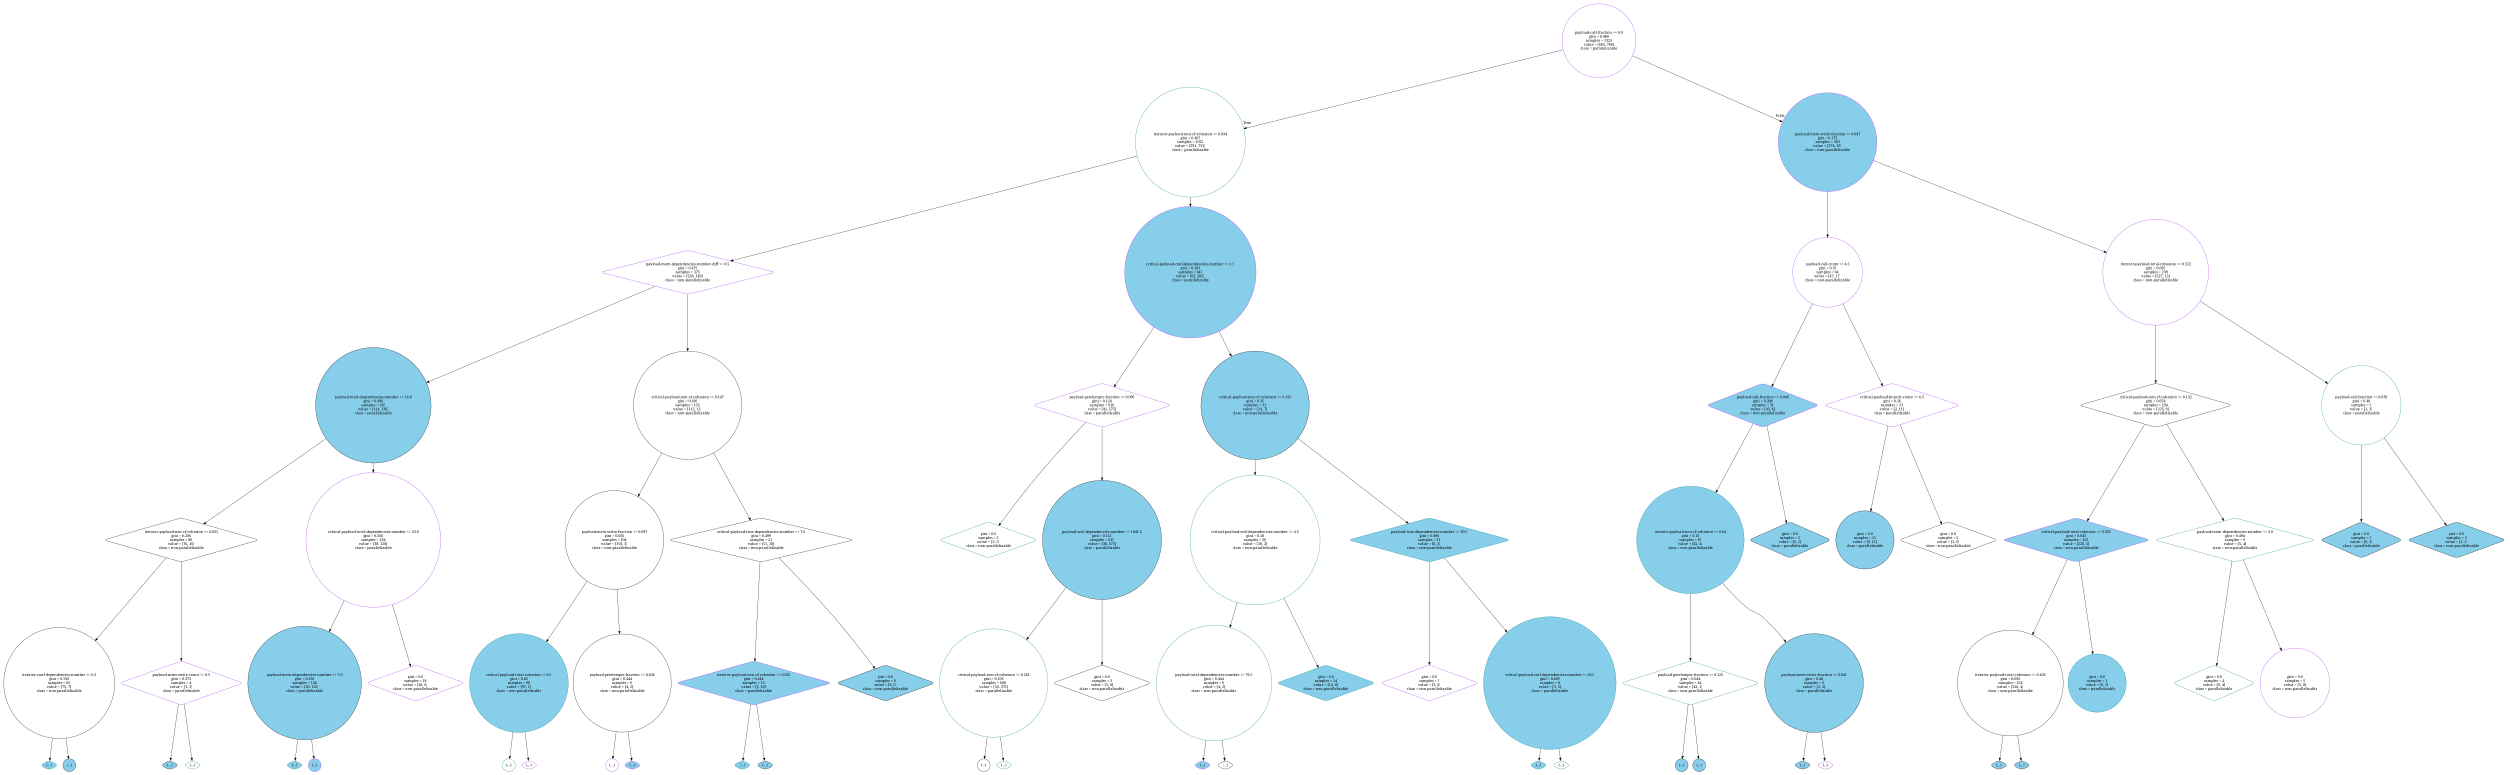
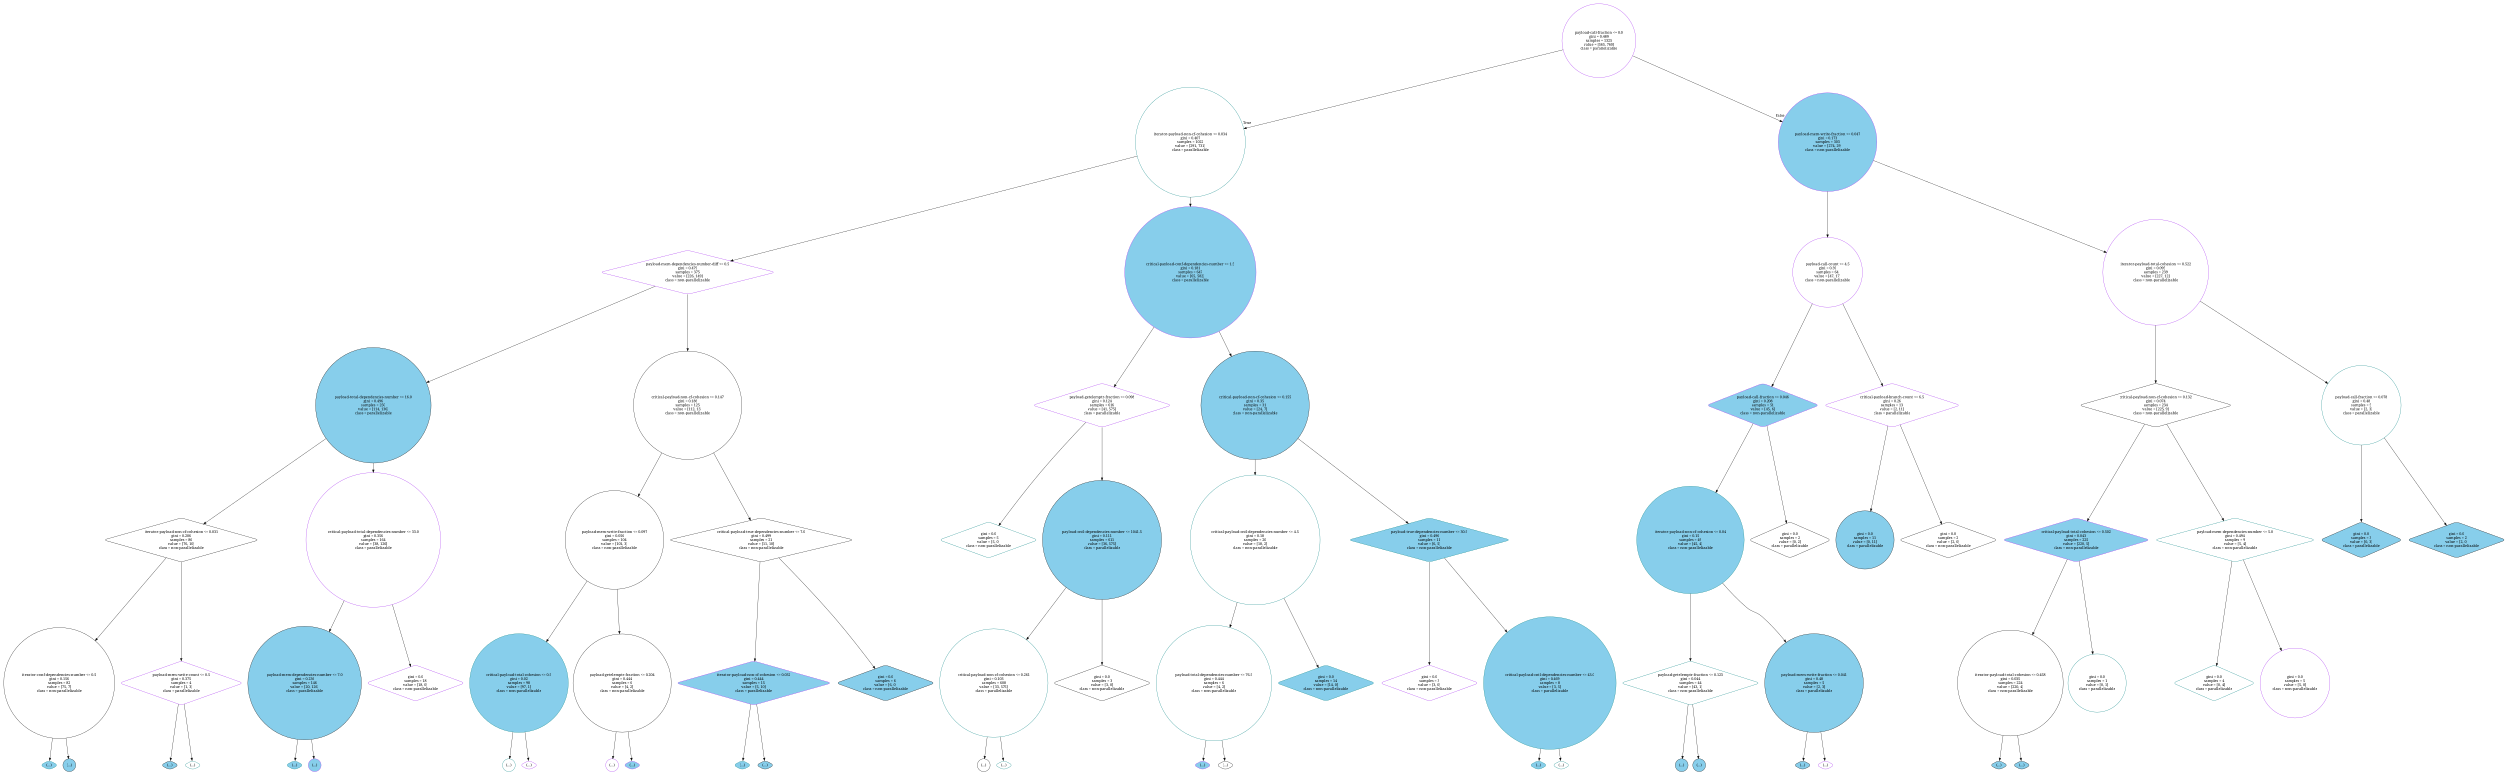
(1790, 540) -> (1790, 540)
(2097, 683) -> (2097, 683)
